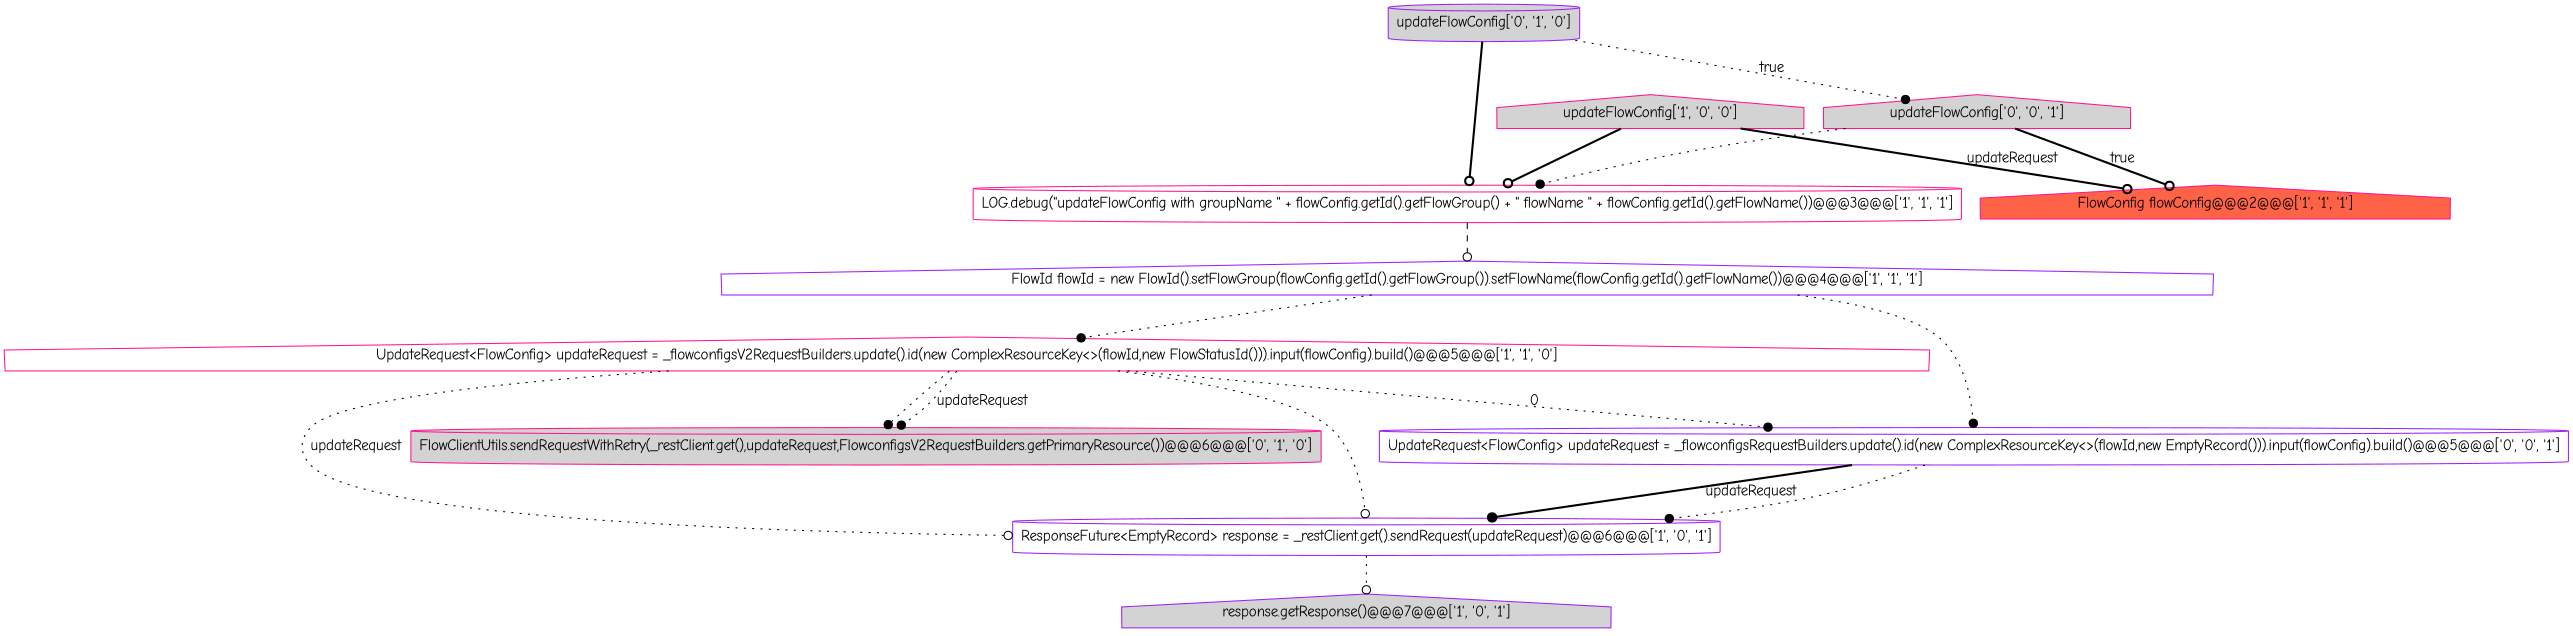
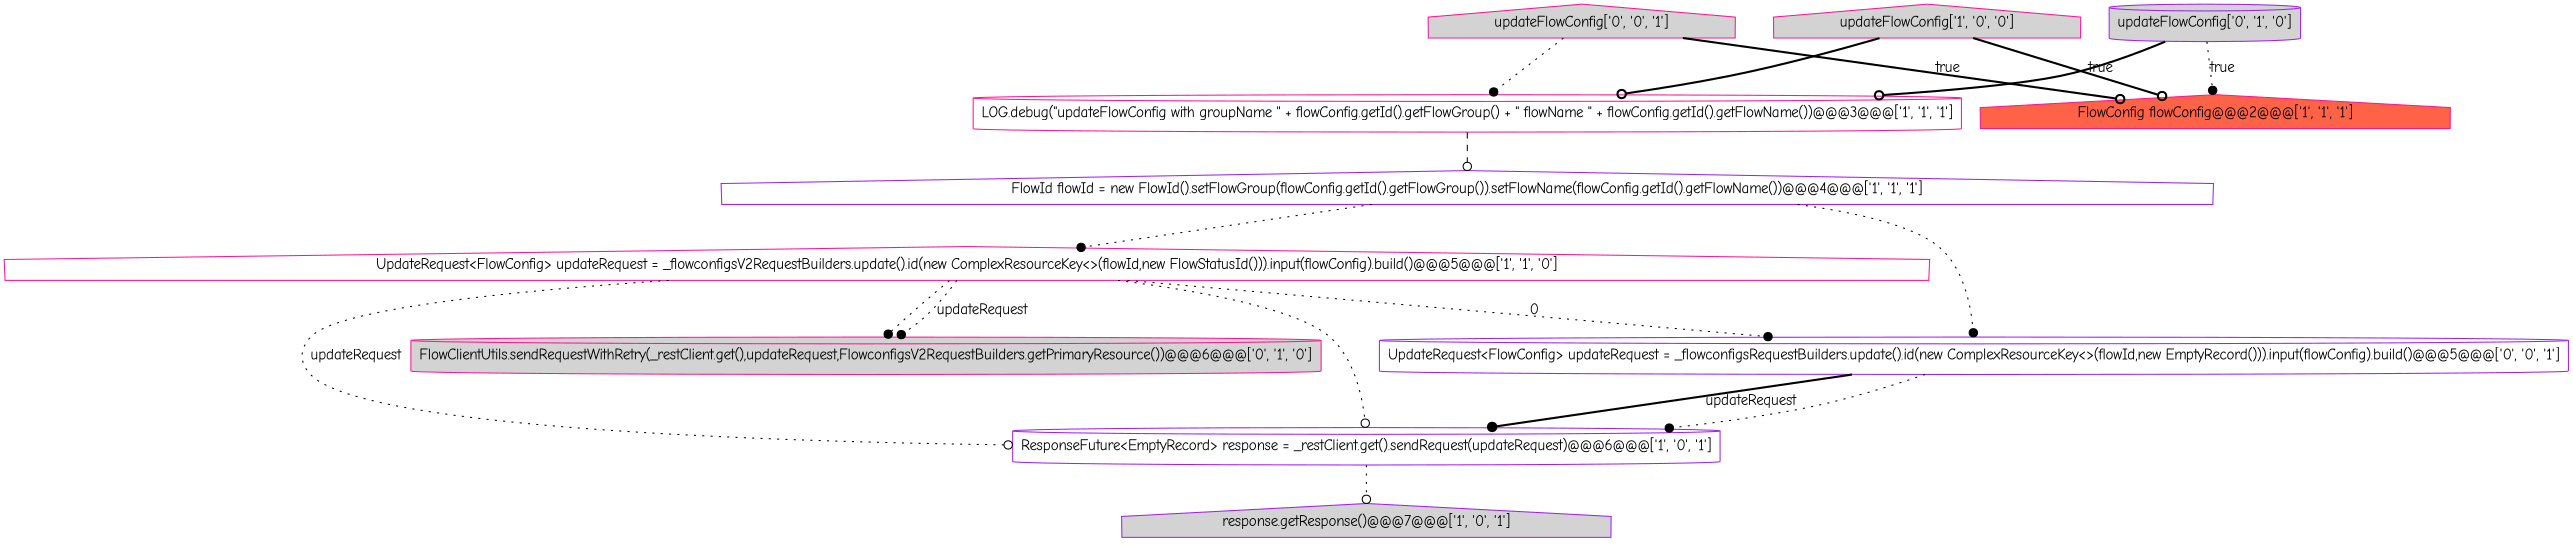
(1738, 70) -> (2210, 64)
(2012, 159) -> (2101, 68)
